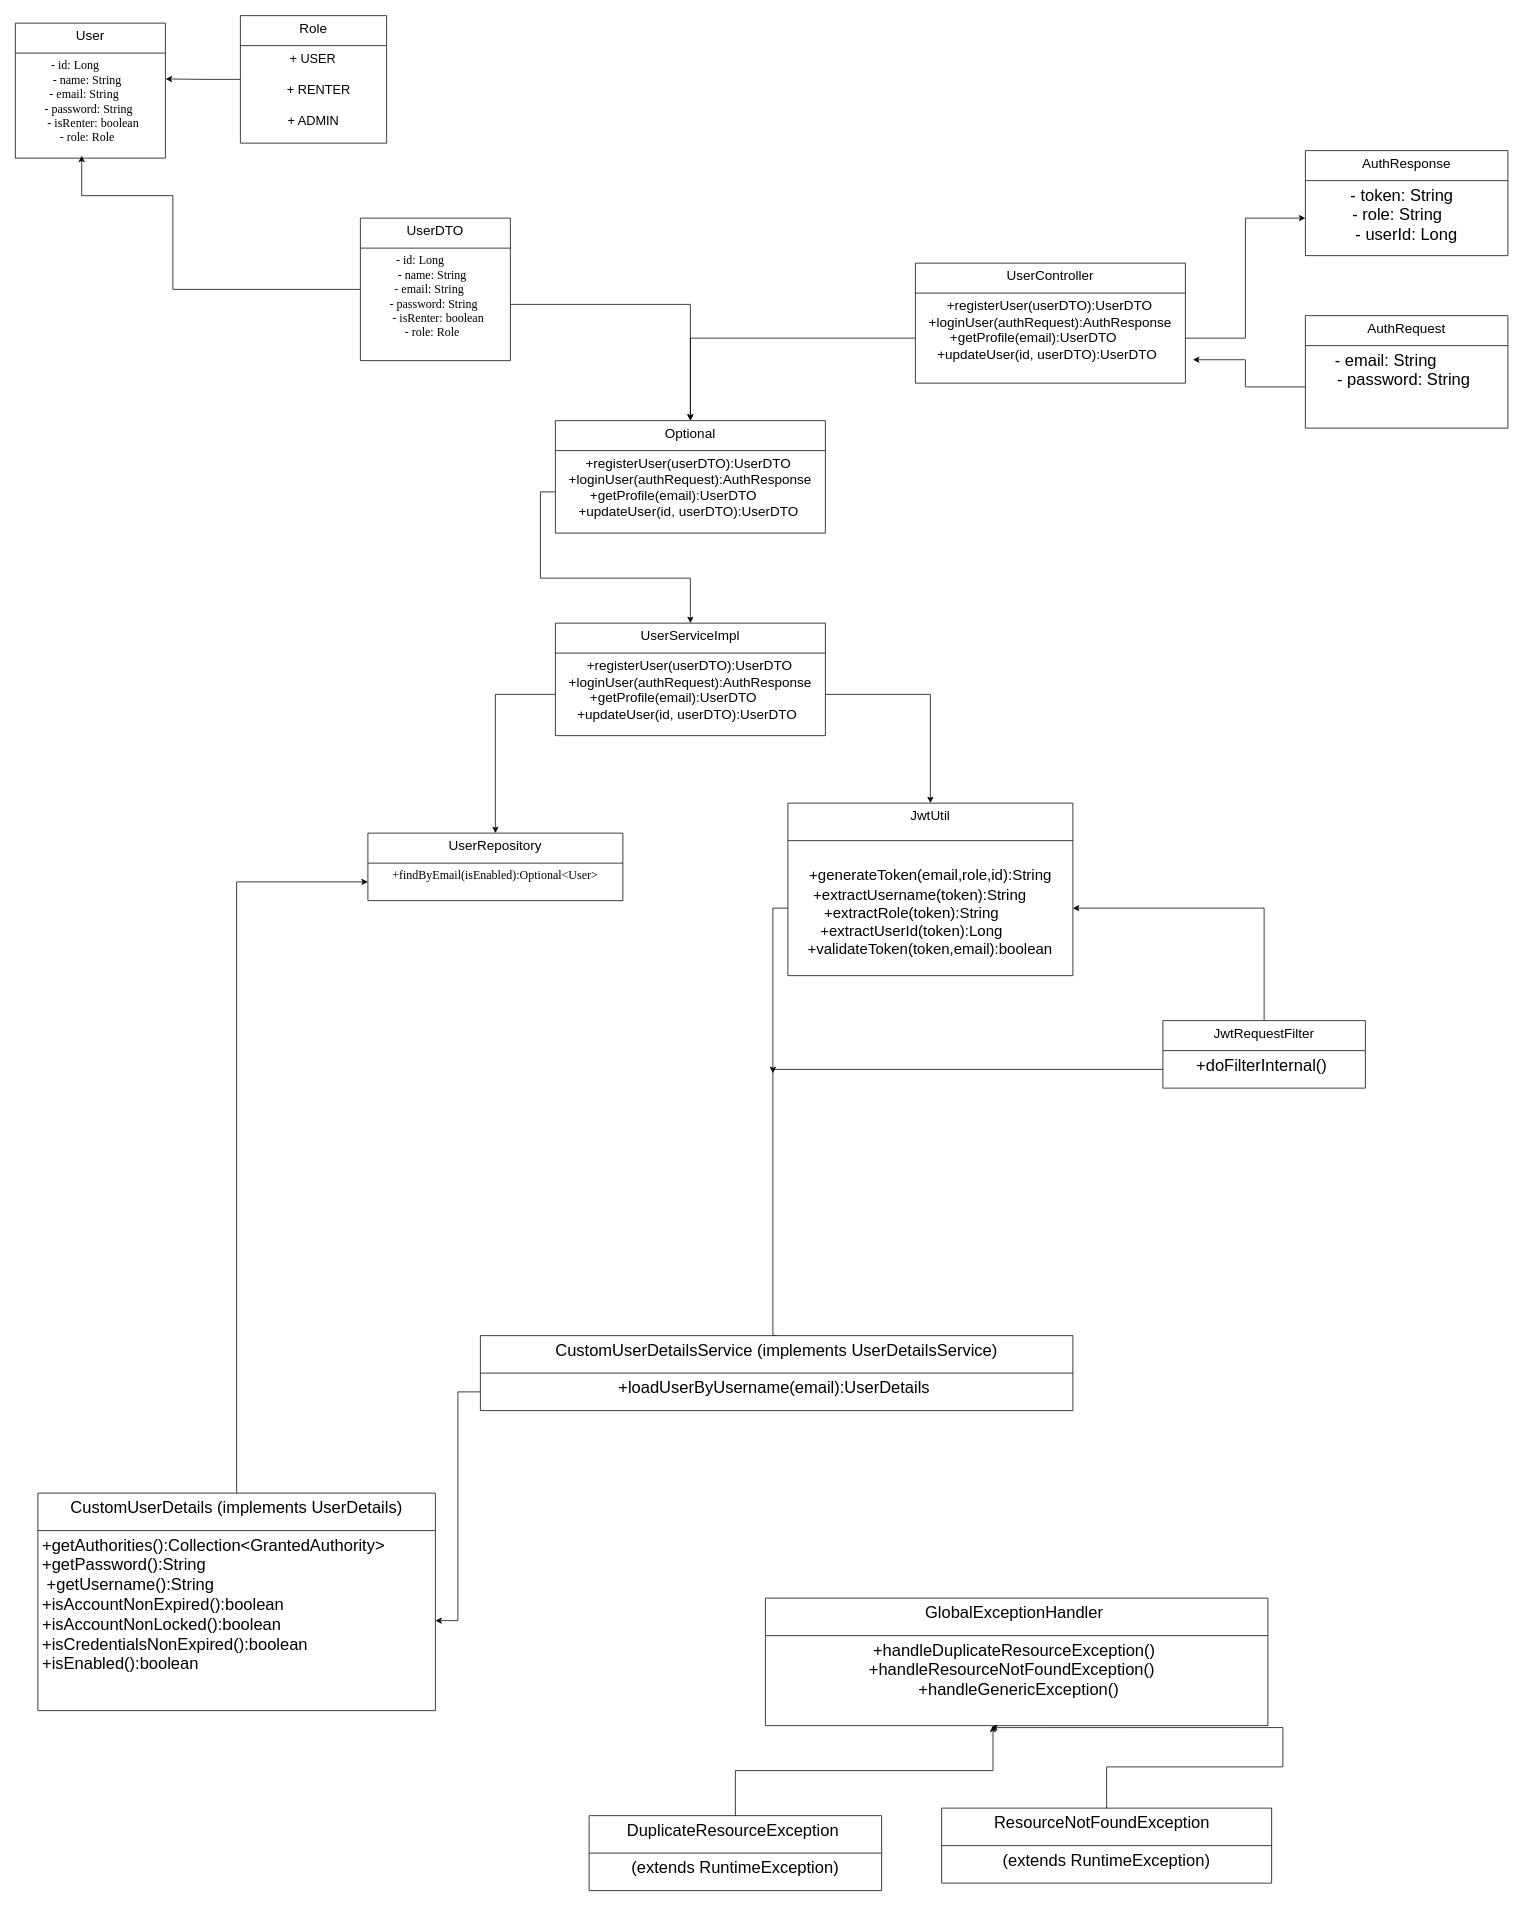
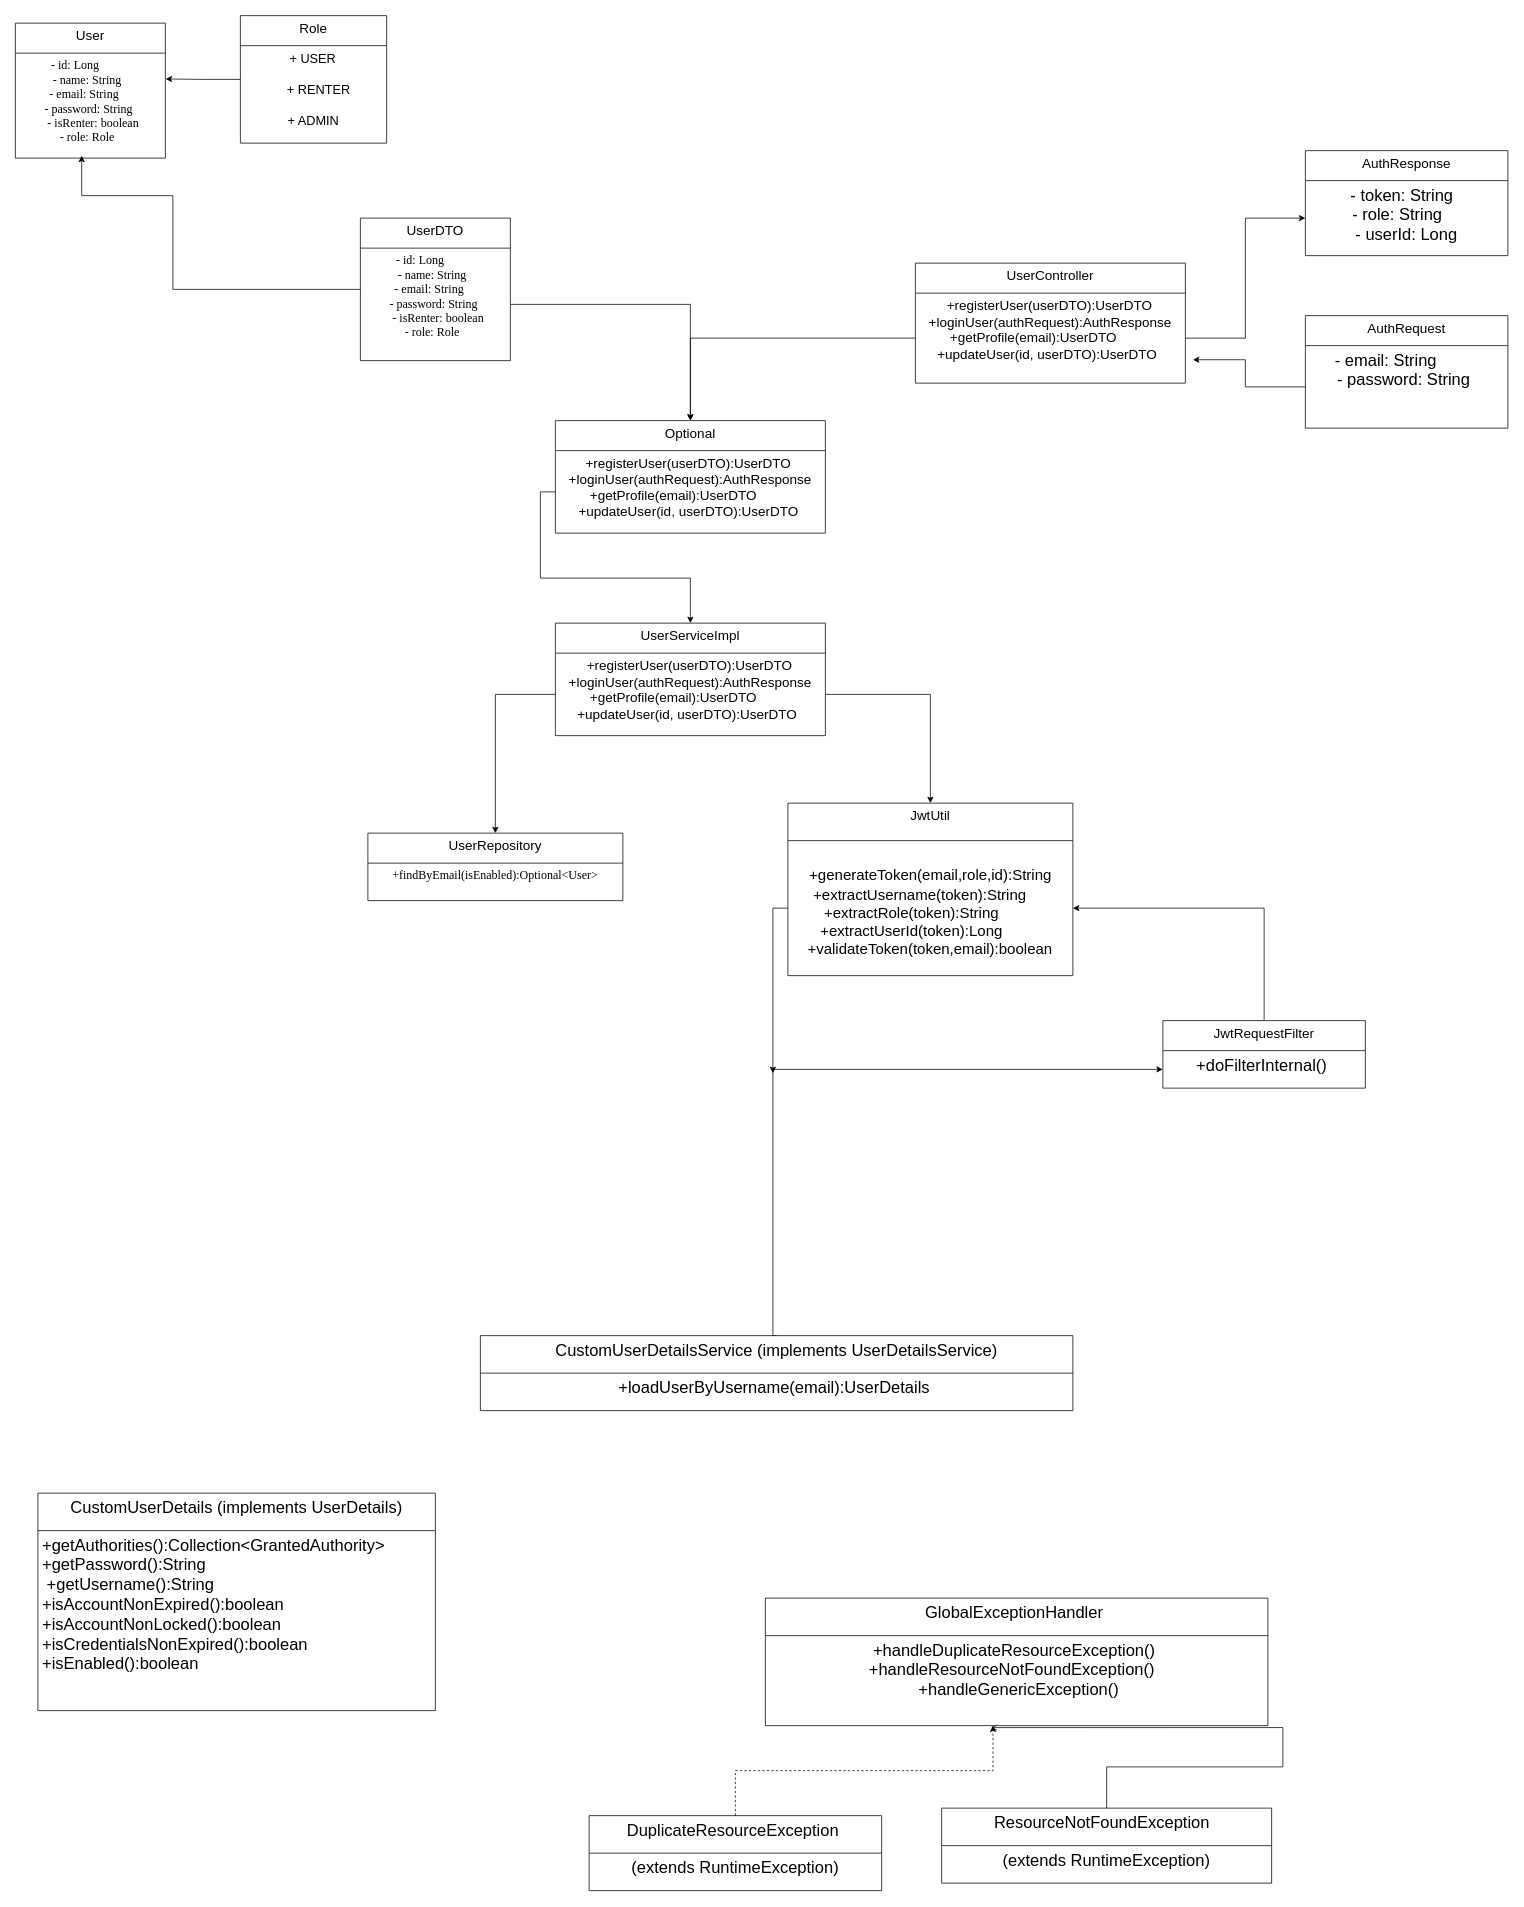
(1157, 1069) -> (1156, 1069)
(237, 1187) -> none
(451, 1620) -> none
(997, 1727) -> (996, 1727)
(843, 1770) -> (843, 1770)
